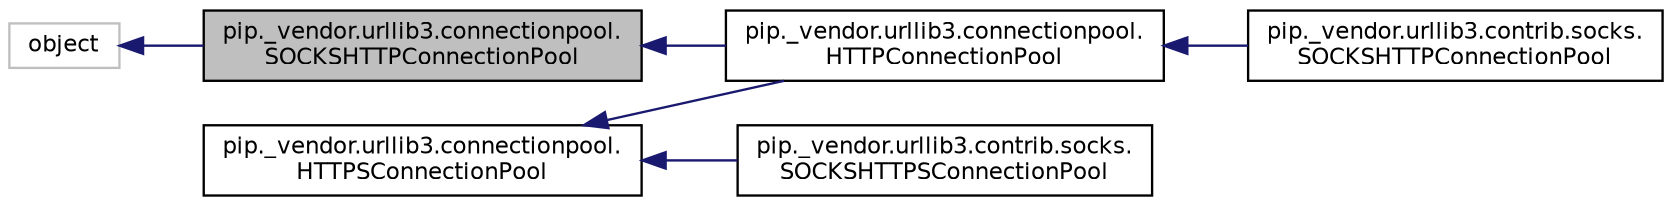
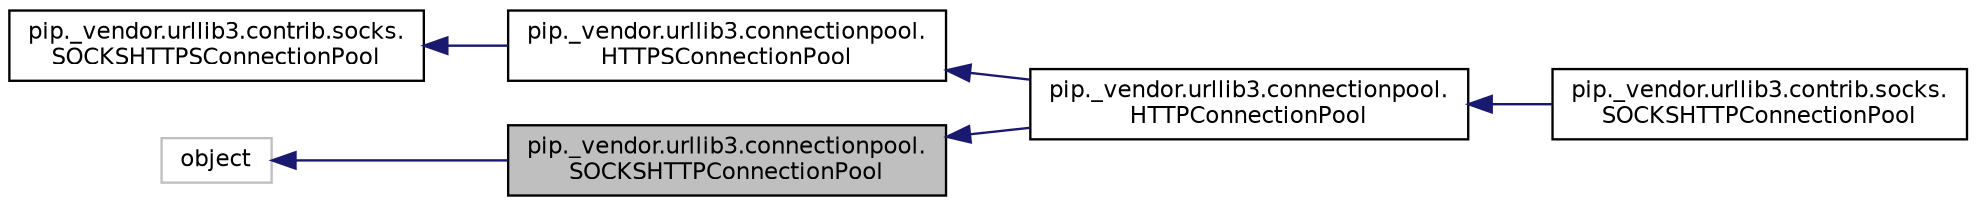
(702, 160) -> (478, 46)
